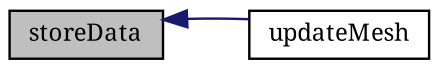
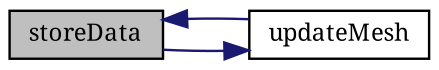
none -> (194, 51)
